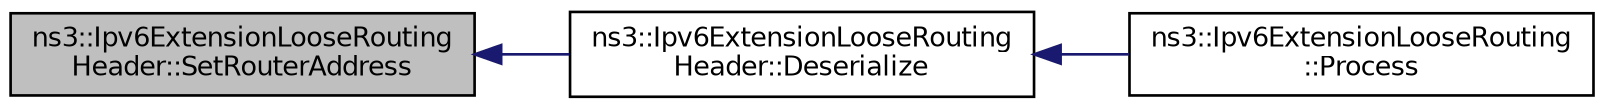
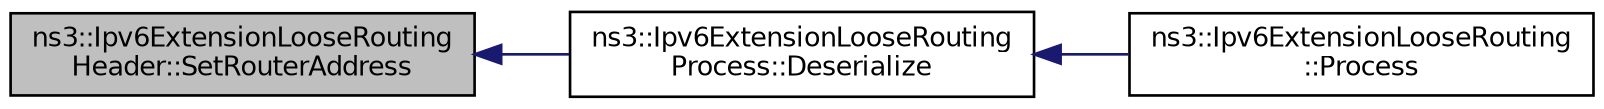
(802, 54) -> (802, 54)
